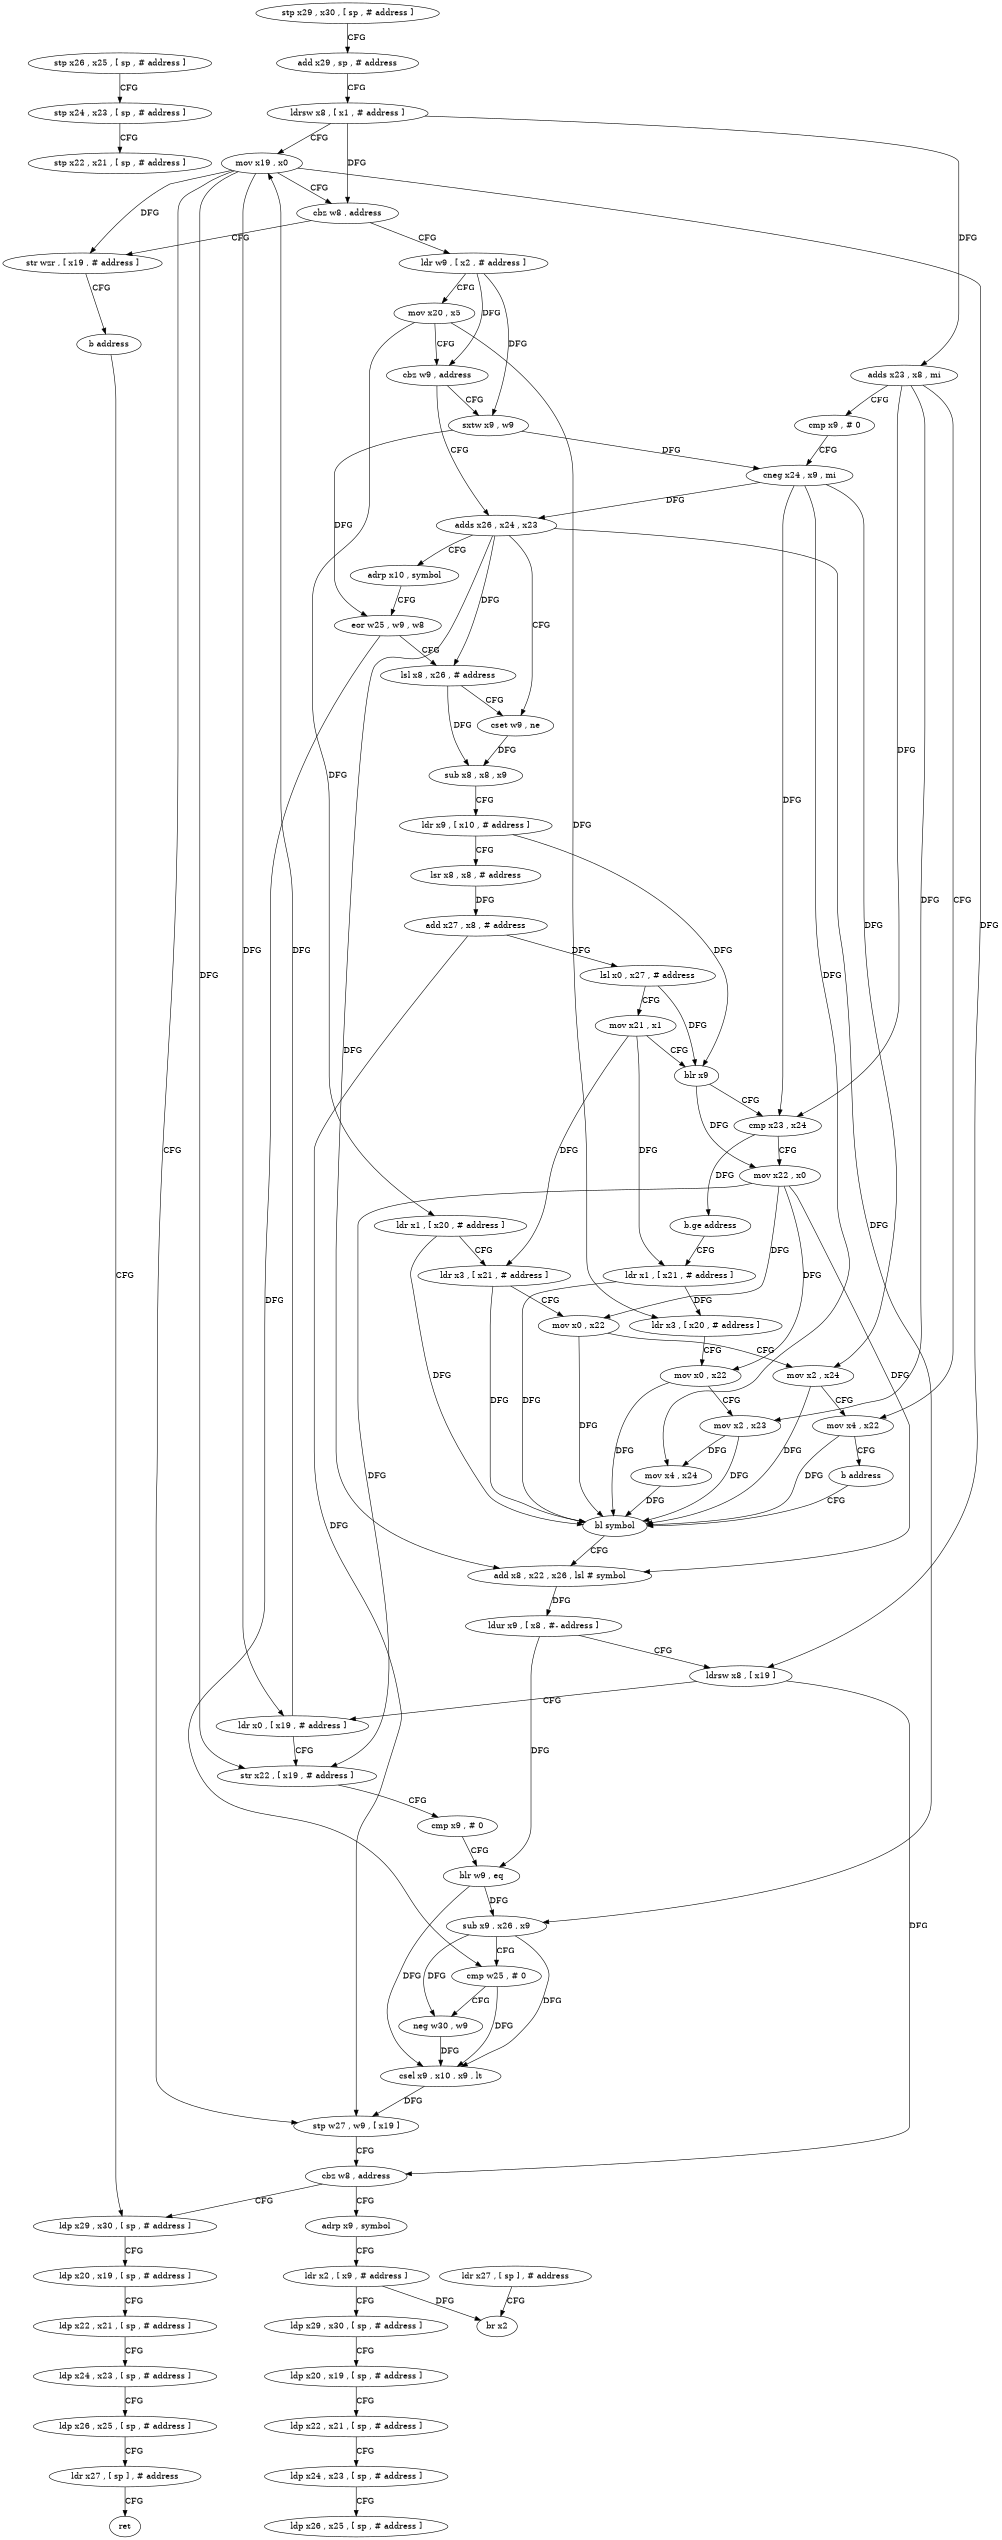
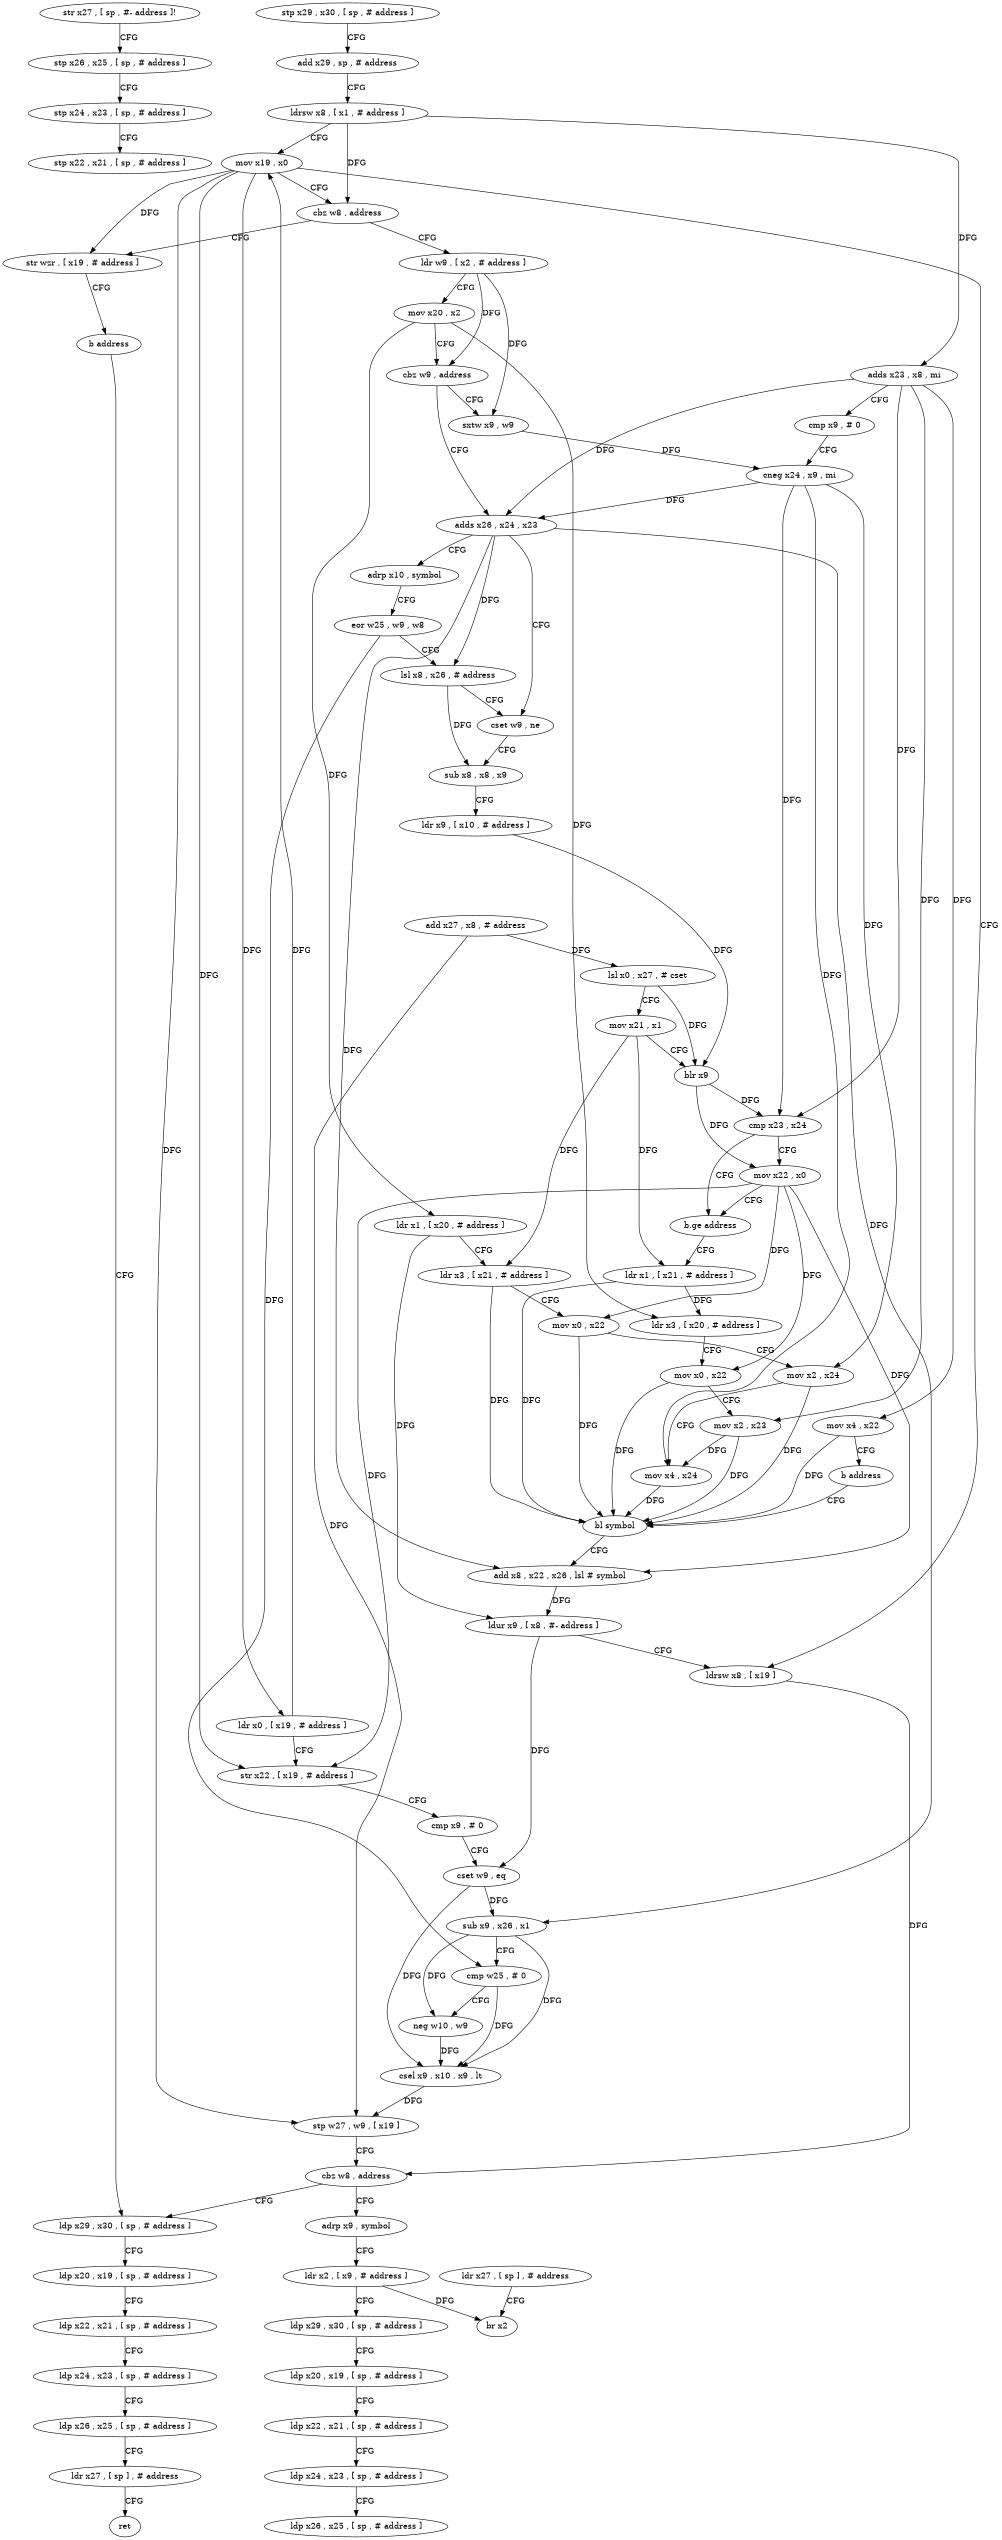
none -> (120, 13)
(434, 313) -> (434, 313)
none -> (670, 416)
(334, 484) -> none
(507, 751) -> (507, 751)
(476, 876) -> none
(963, 901) -> (963, 901)
(990, 926) -> (990, 926)
(648, 976) -> (648, 976)
(751, 1101) -> (751, 1101)
(172, 1151) -> (172, 1151)
(725, 1176) -> (725, 1176)
none -> (743, 1198)
(831, 1399) -> (705, 1400)
(442, 1413) -> (397, 1453)
(526, 1700) -> none
(482, 1876) -> (482, 1876)
(497, 1926) -> (497, 1926)
(441, 2026) -> (441, 2026)
